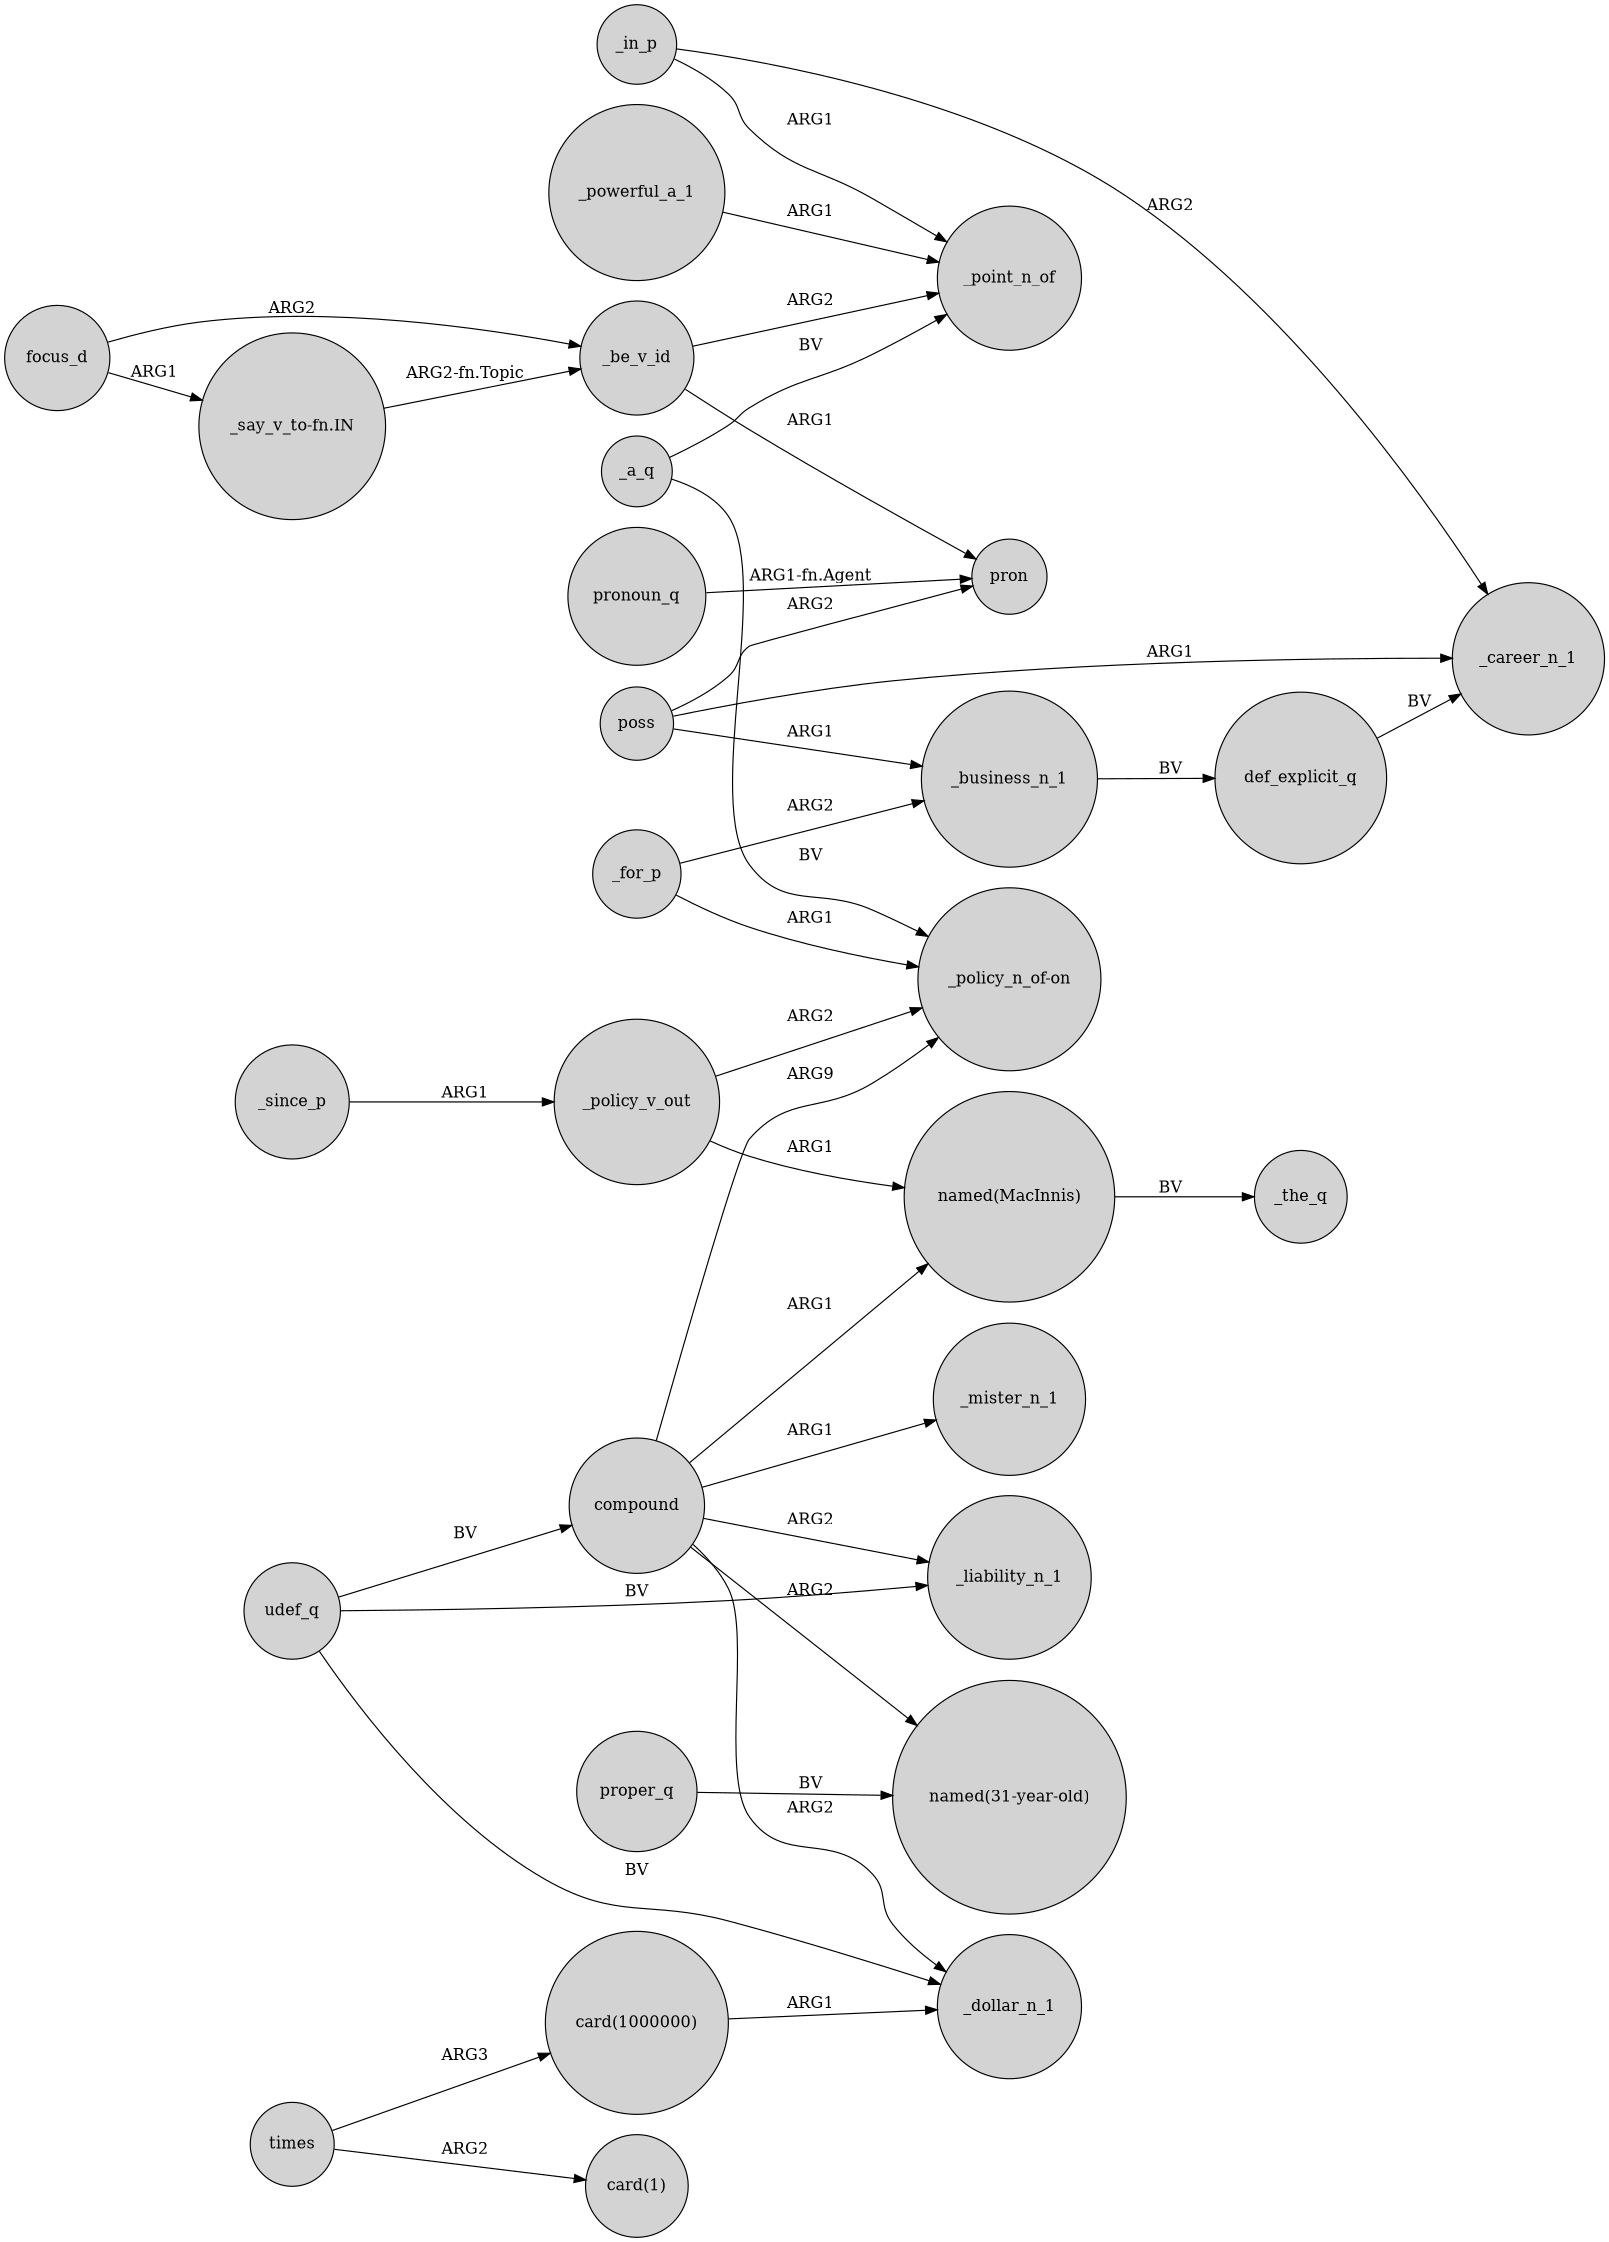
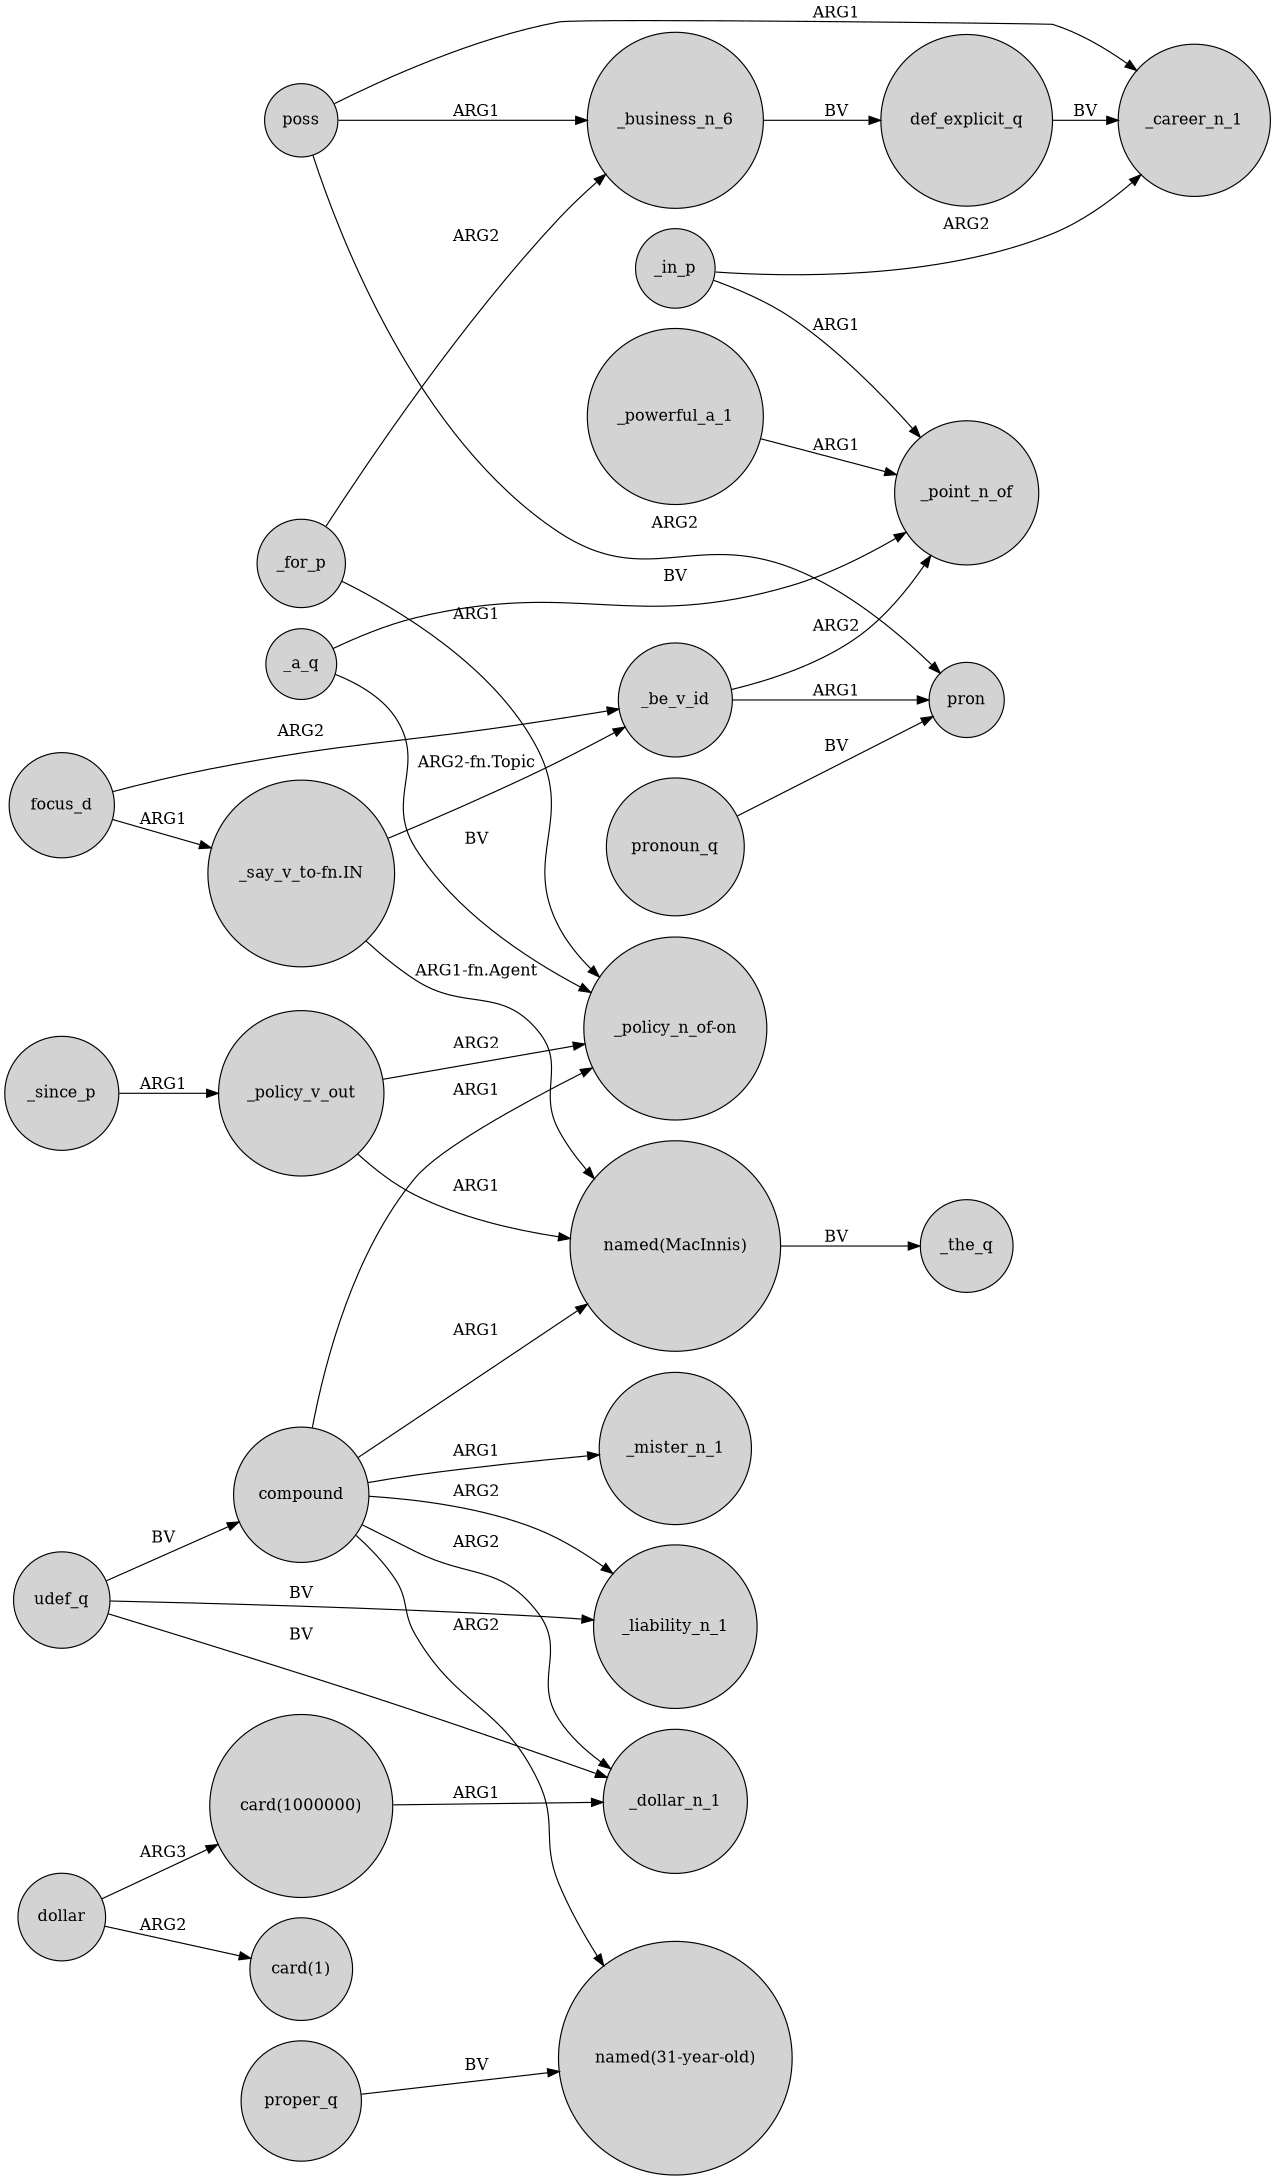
(811, 576) -> (836, 747)
(1009, 779) -> (675, 120)
none -> (521, 1015)
(811, 1075) -> (477, 1090)
(292, 2144) -> (62, 1917)
